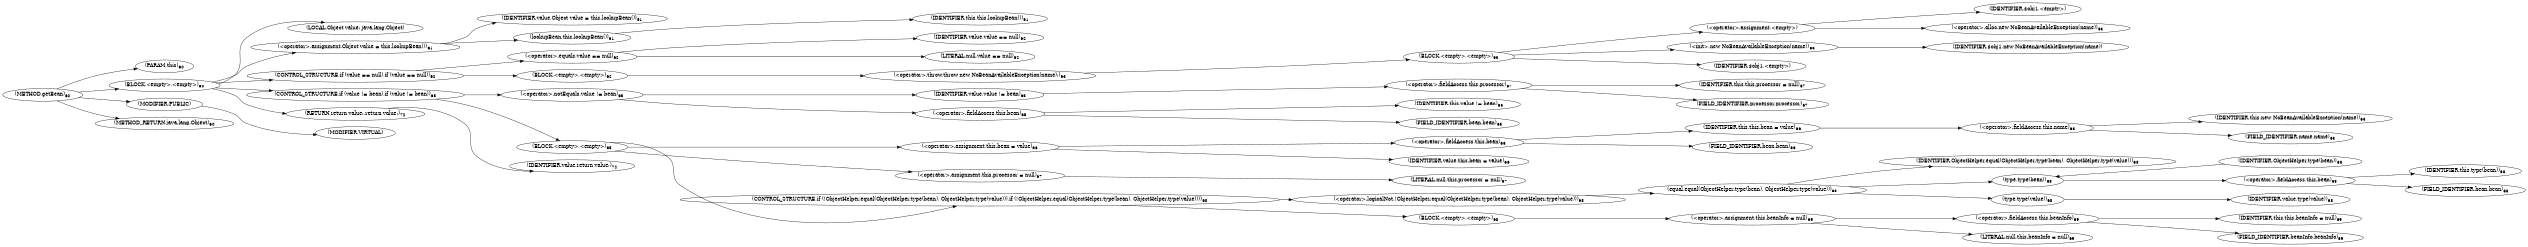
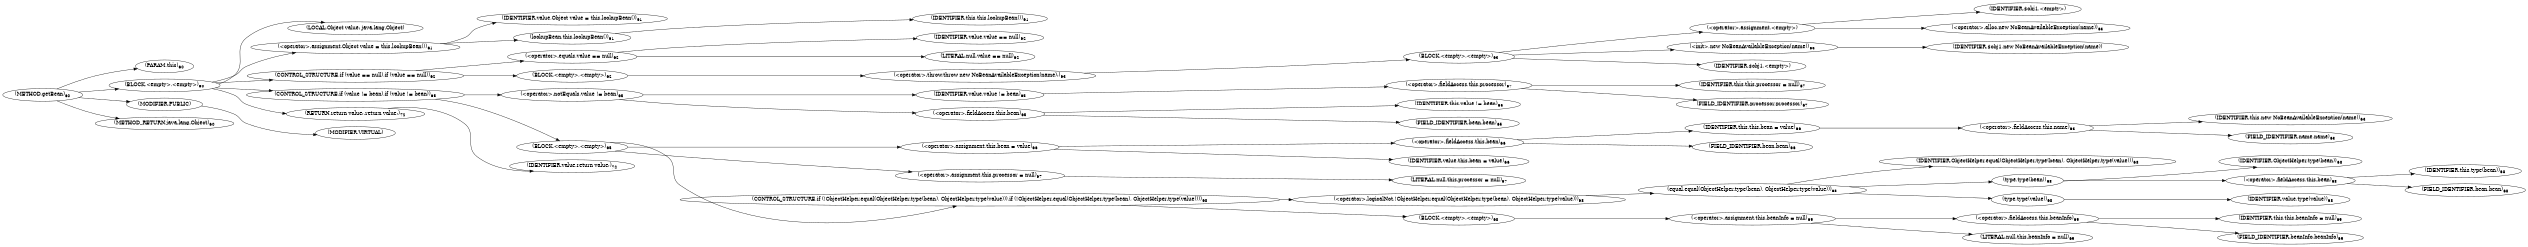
(2142, 170) -> (2158, 176)
